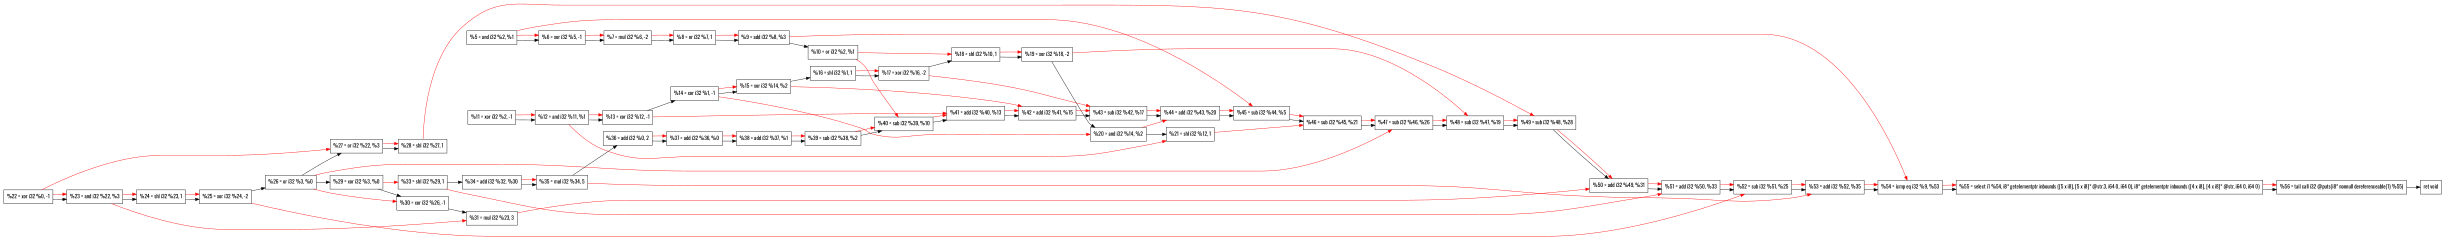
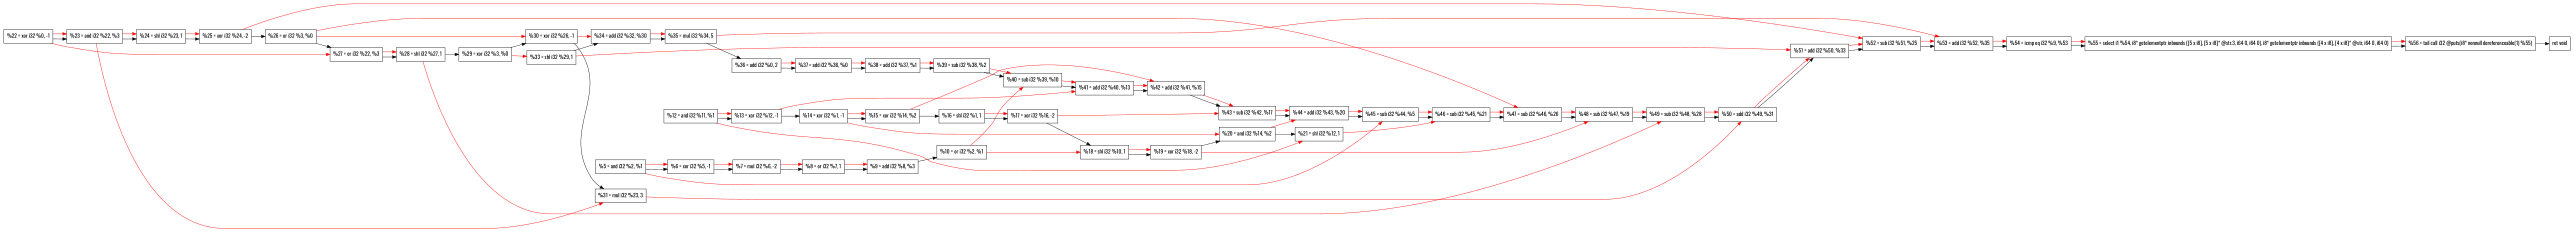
(1382, 34) -> none
none -> (582, 36)
(492, 117) -> none
(321, 182) -> (450, 54)
